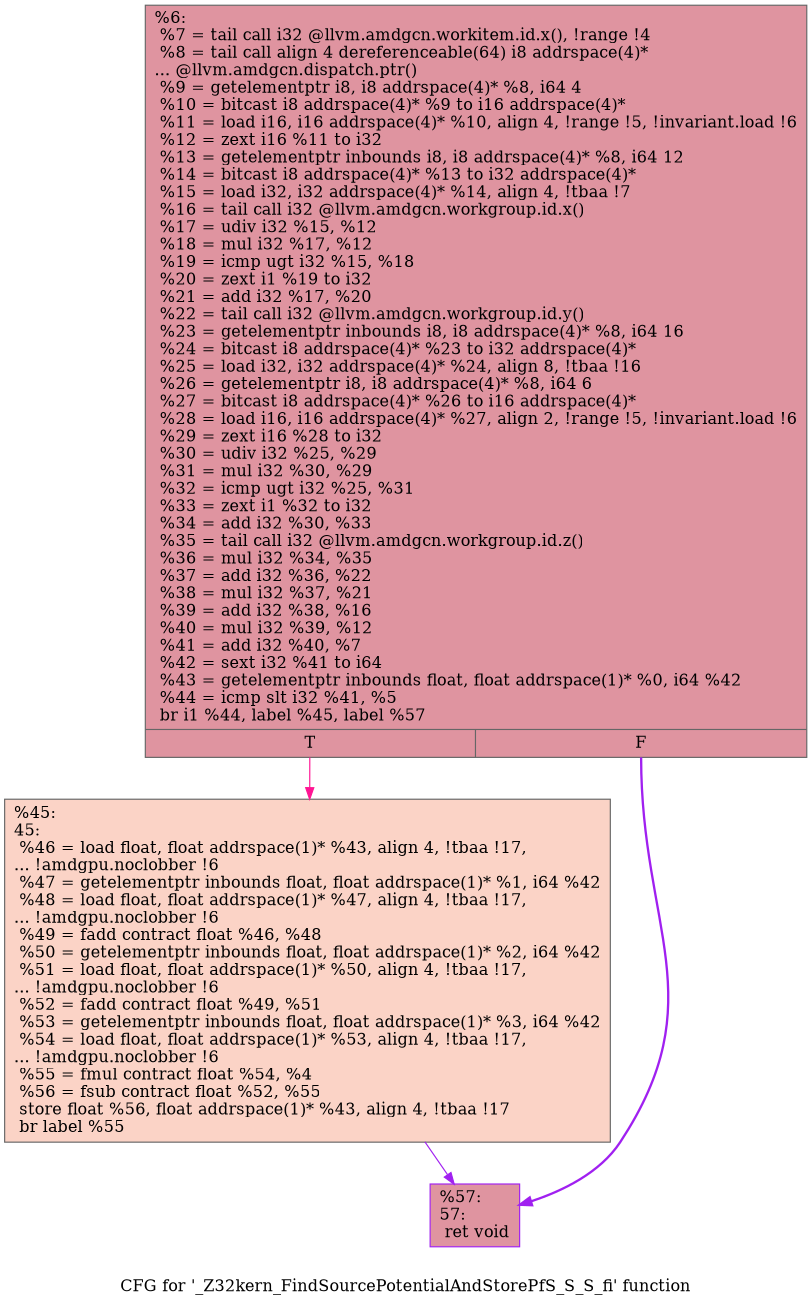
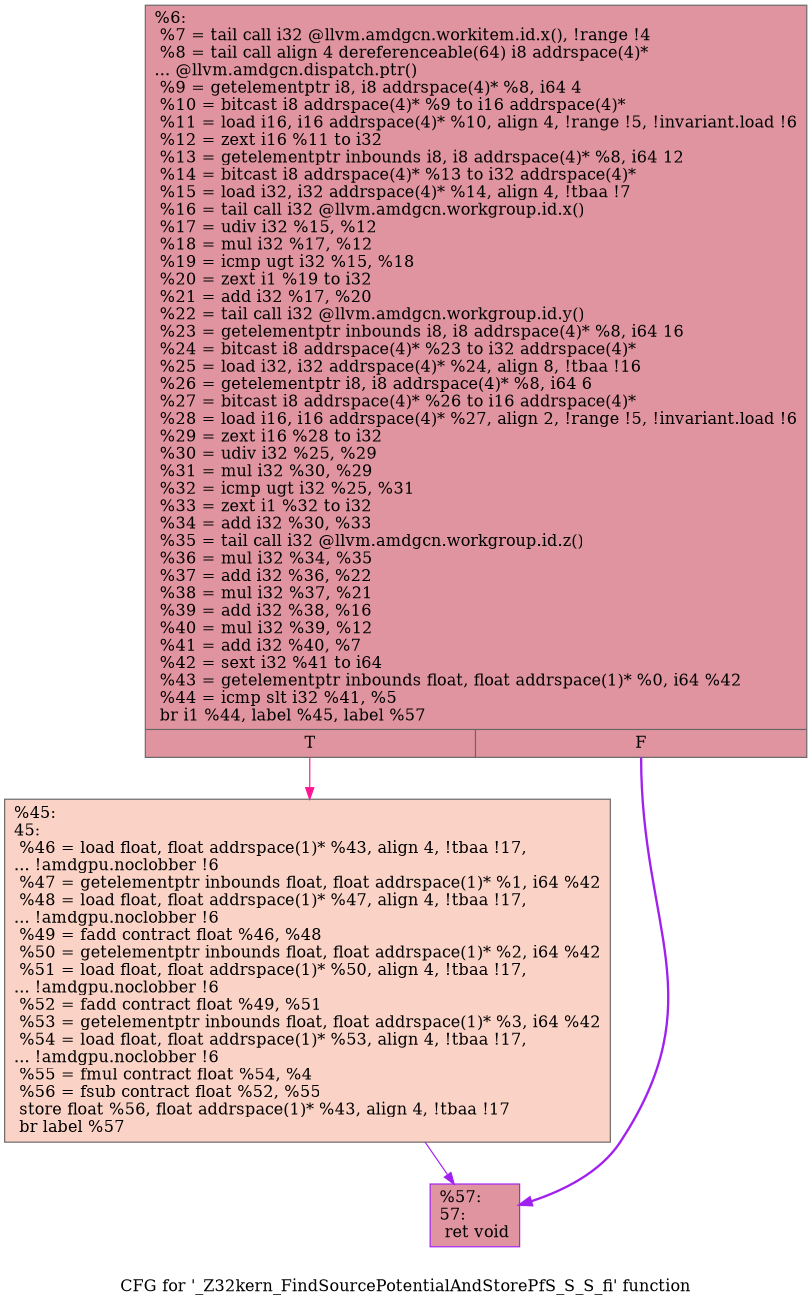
(70, 1127) -> (70, 1127)
